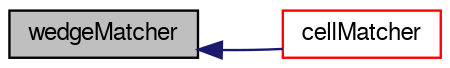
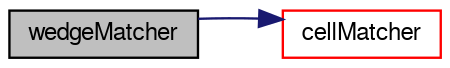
(252, 50) -> (229, 18)
